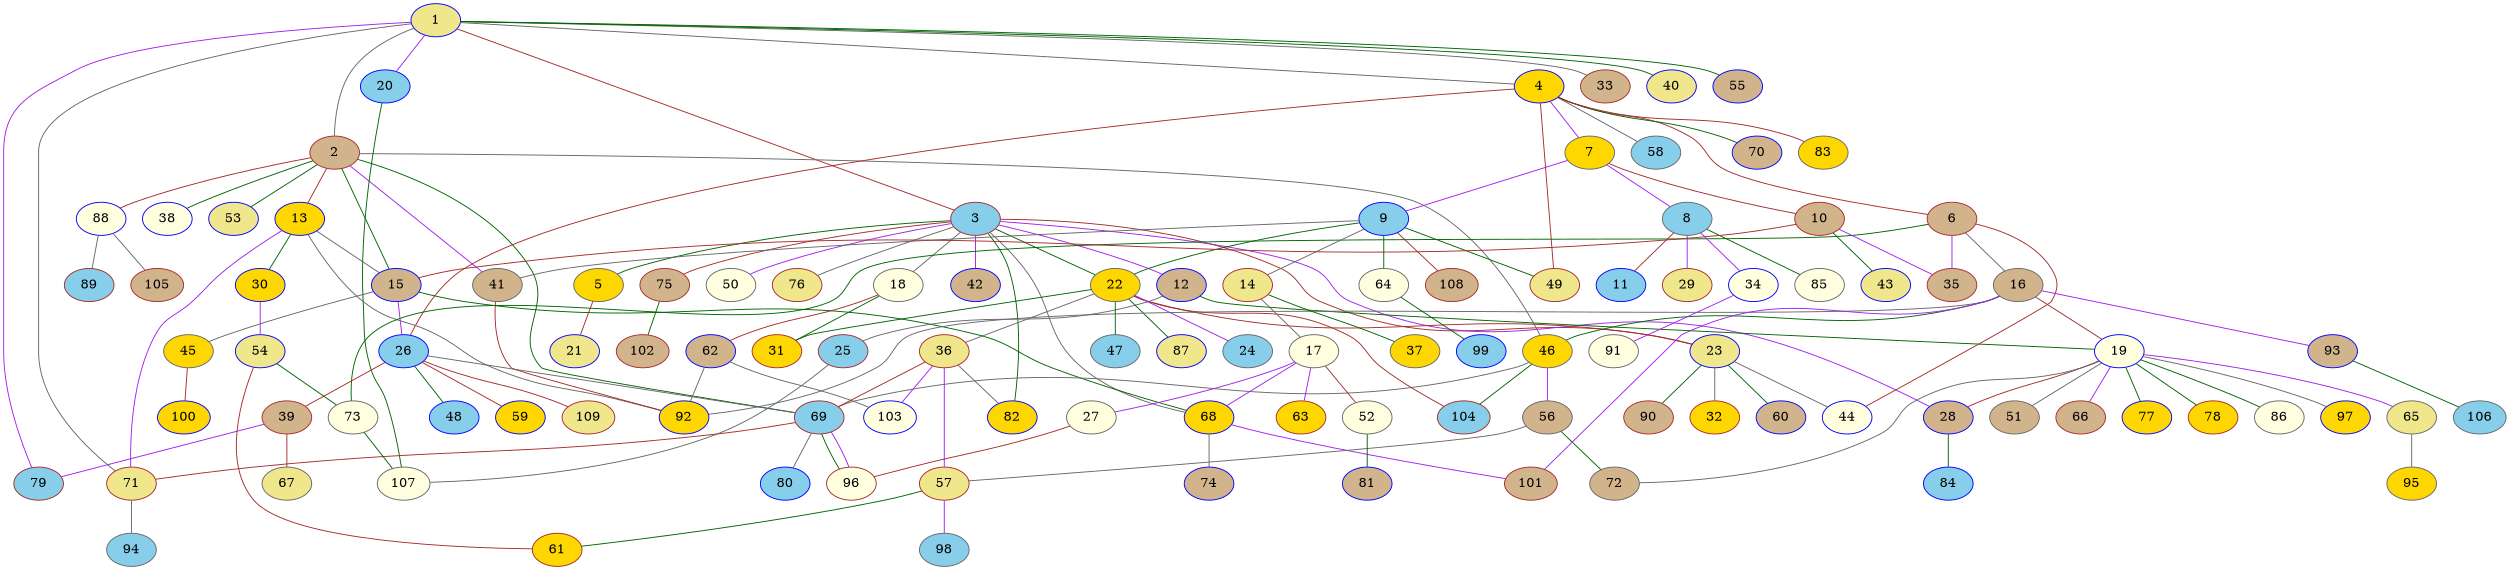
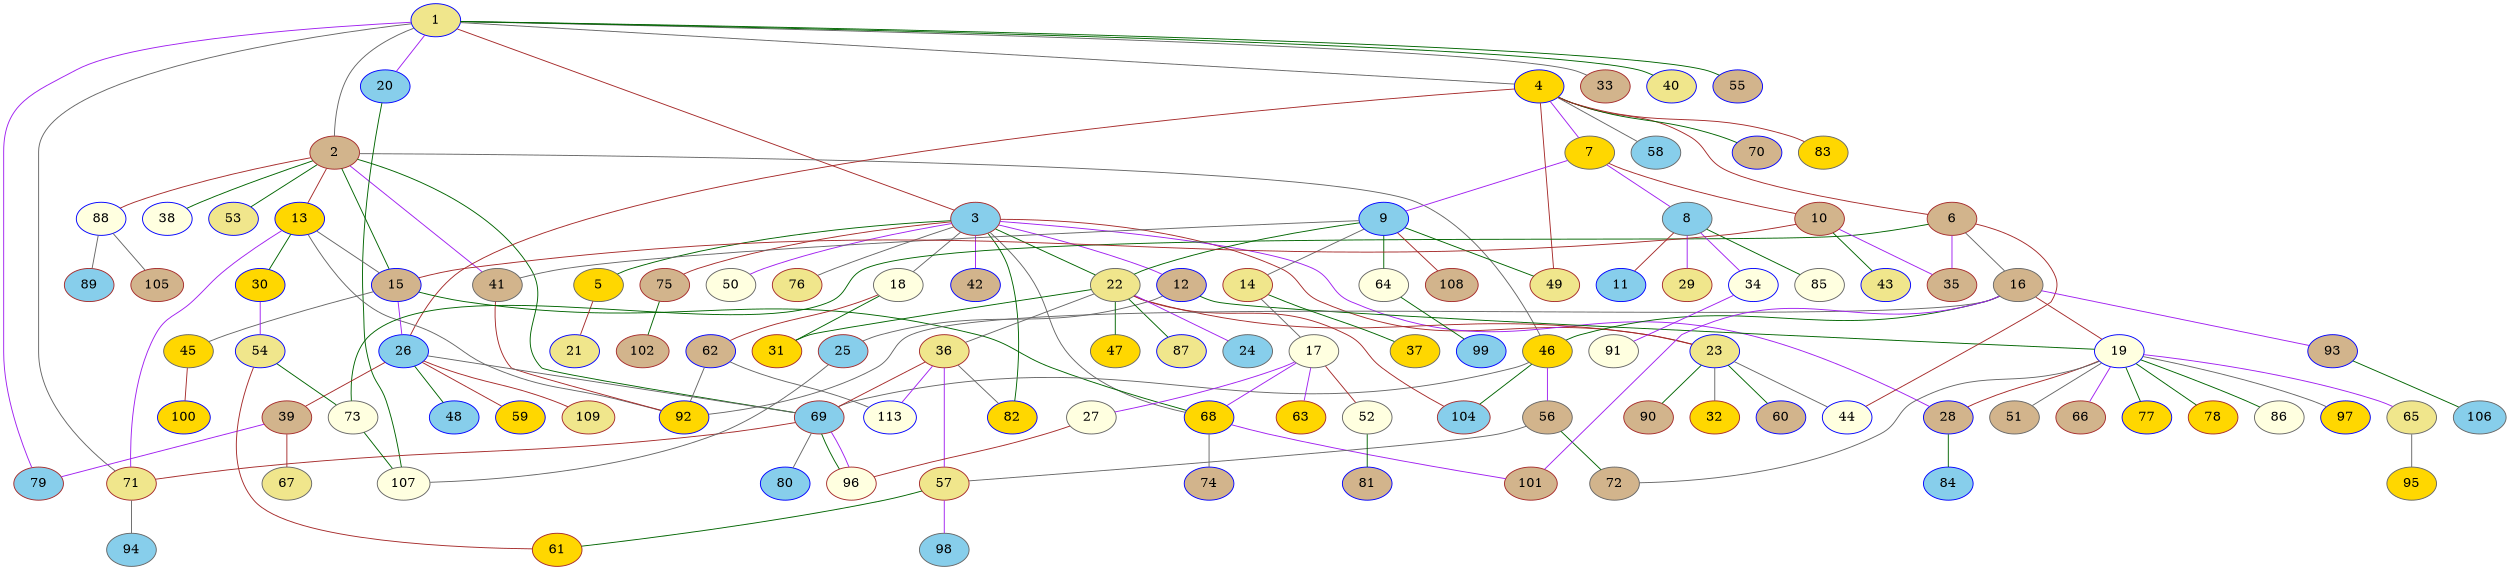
(1115, 285) -> (1115, 285)
(1115, 351) -> (1115, 351)
(890, 417) -> (890, 417)
